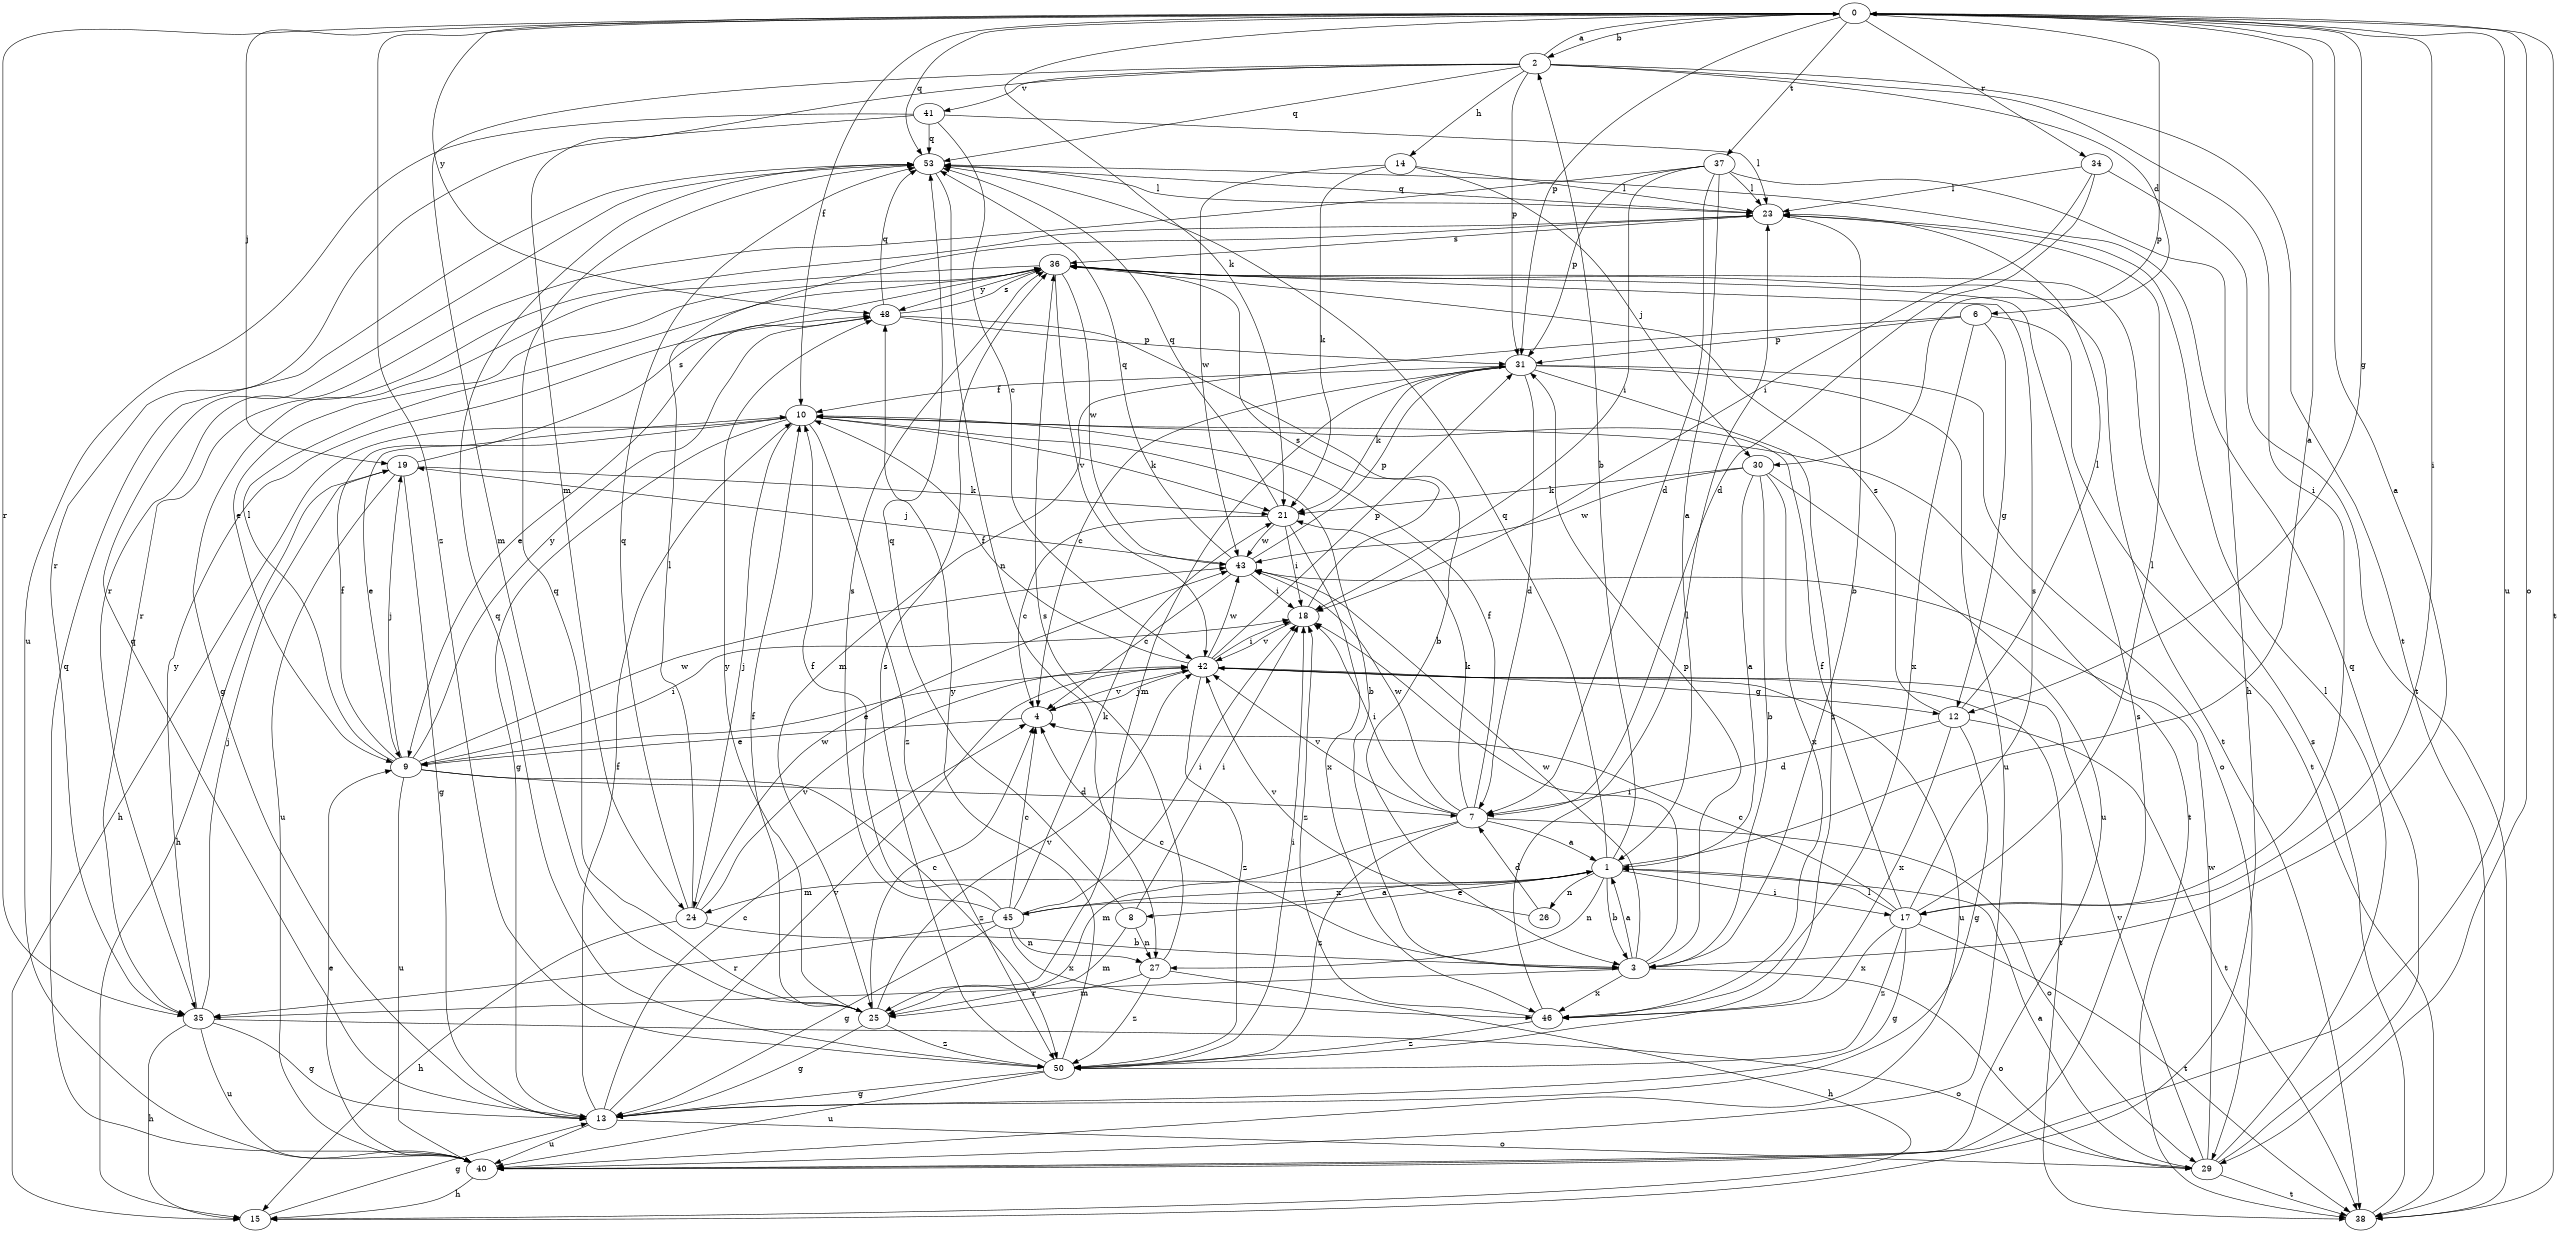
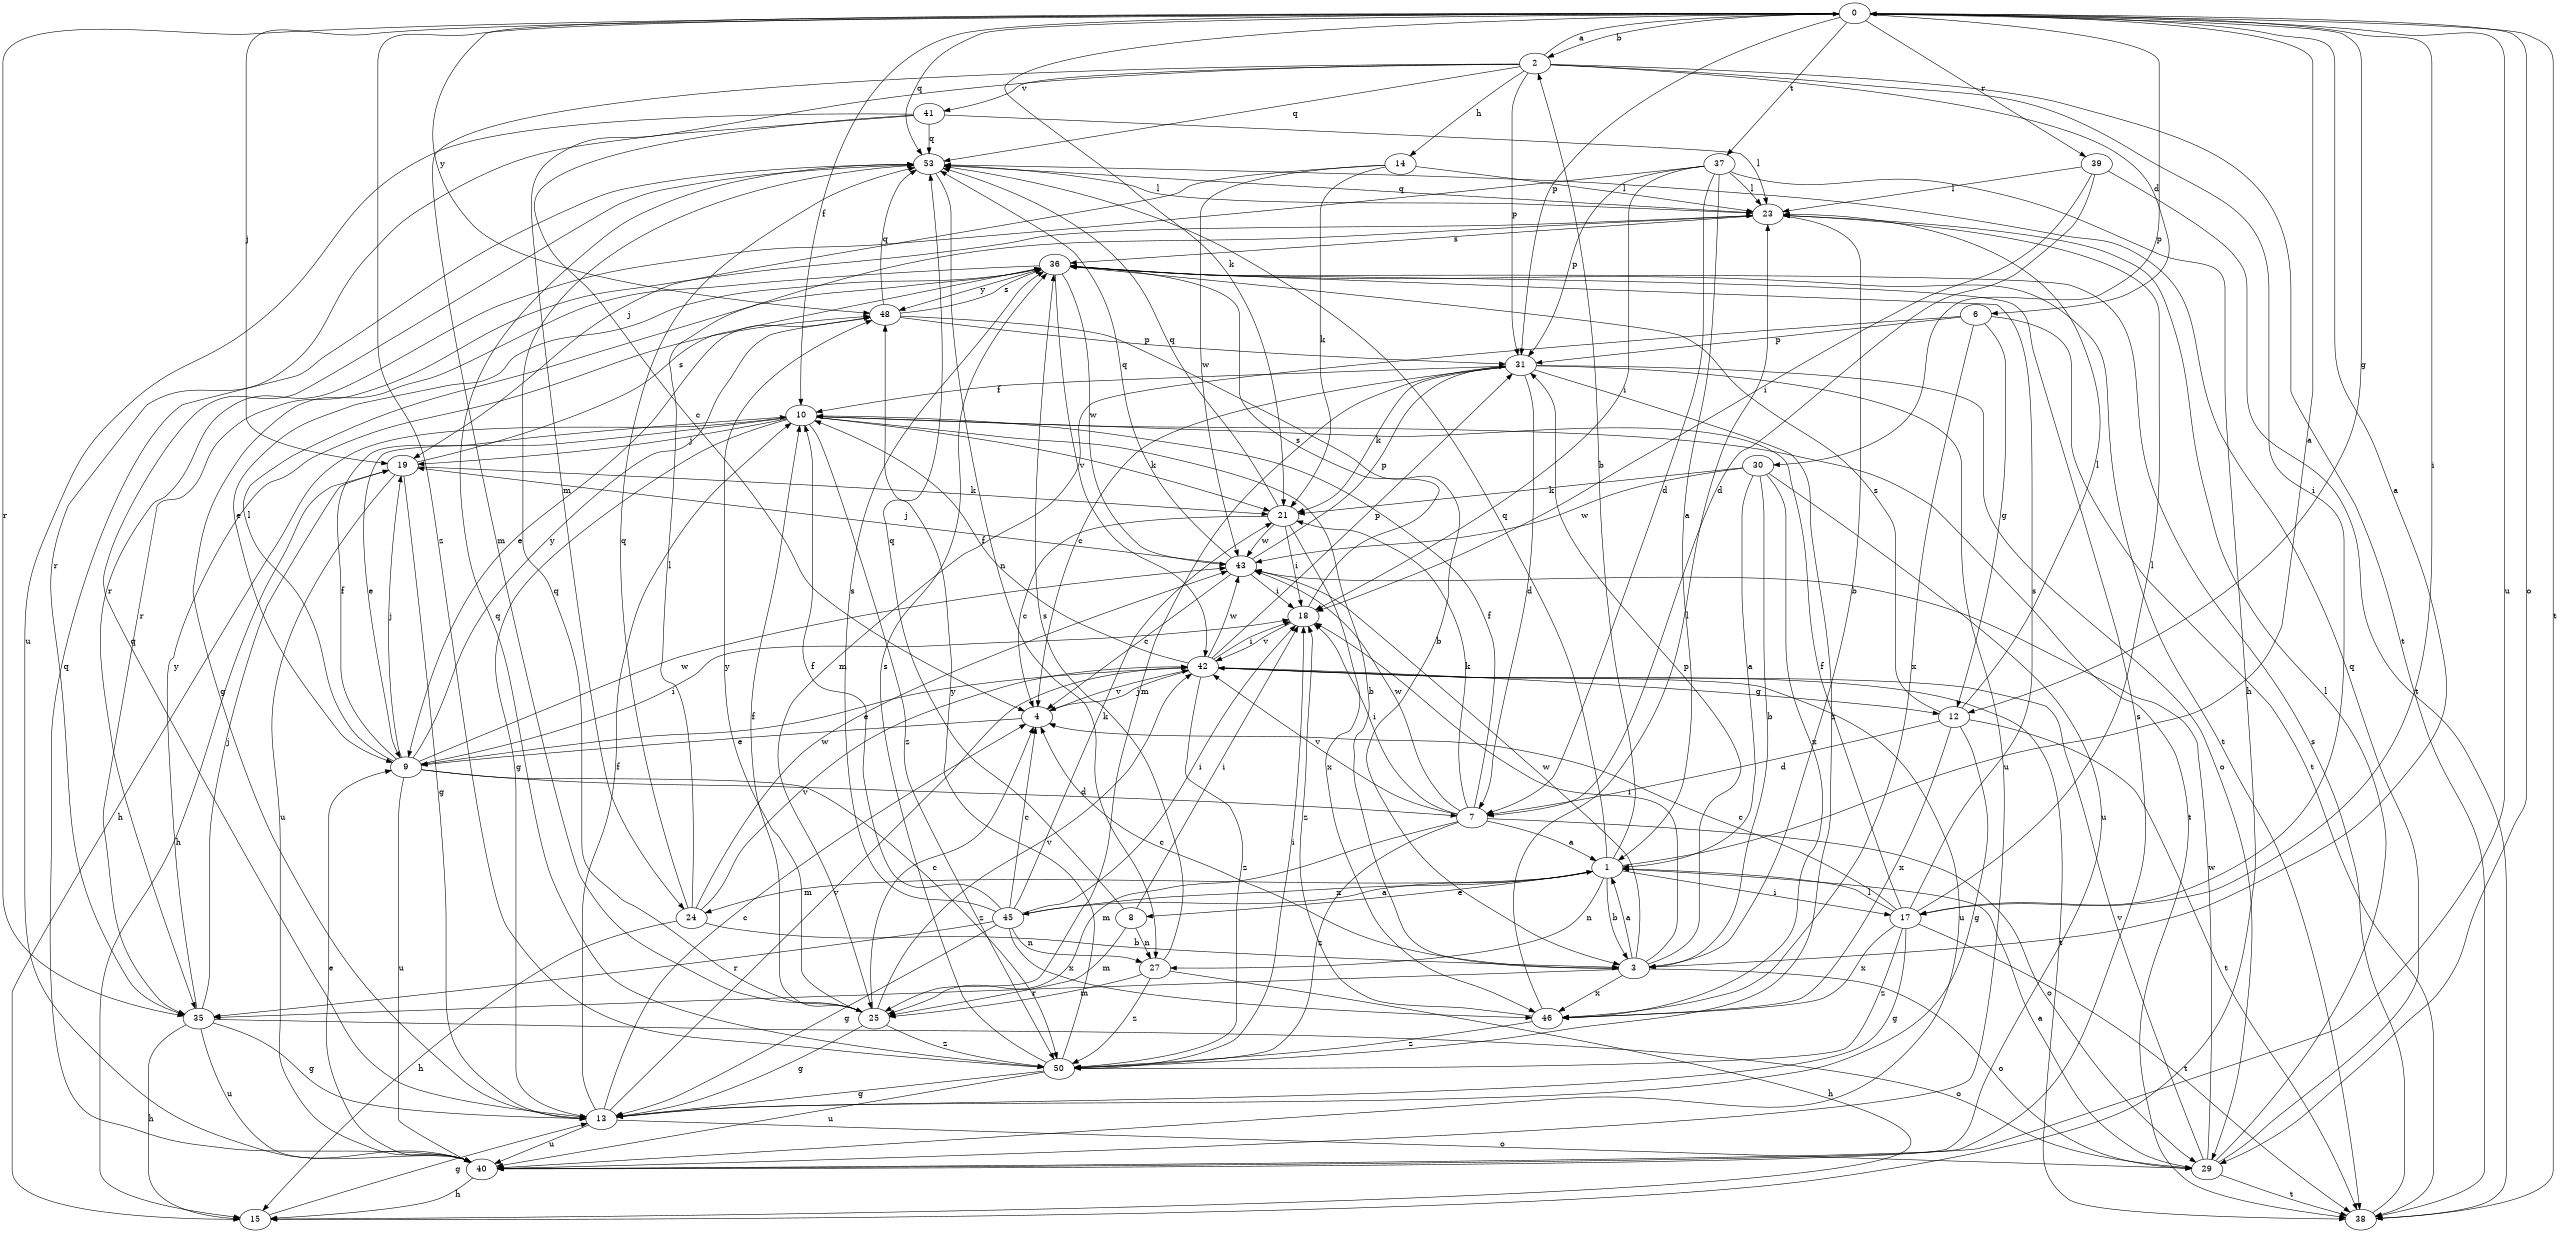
(2097, 164) -> (2097, 164)
(1599, 268) -> (852, 251)
(1012, 418) -> (623, 332)
(741, 661) -> (606, 448)
(1544, 918) -> none
